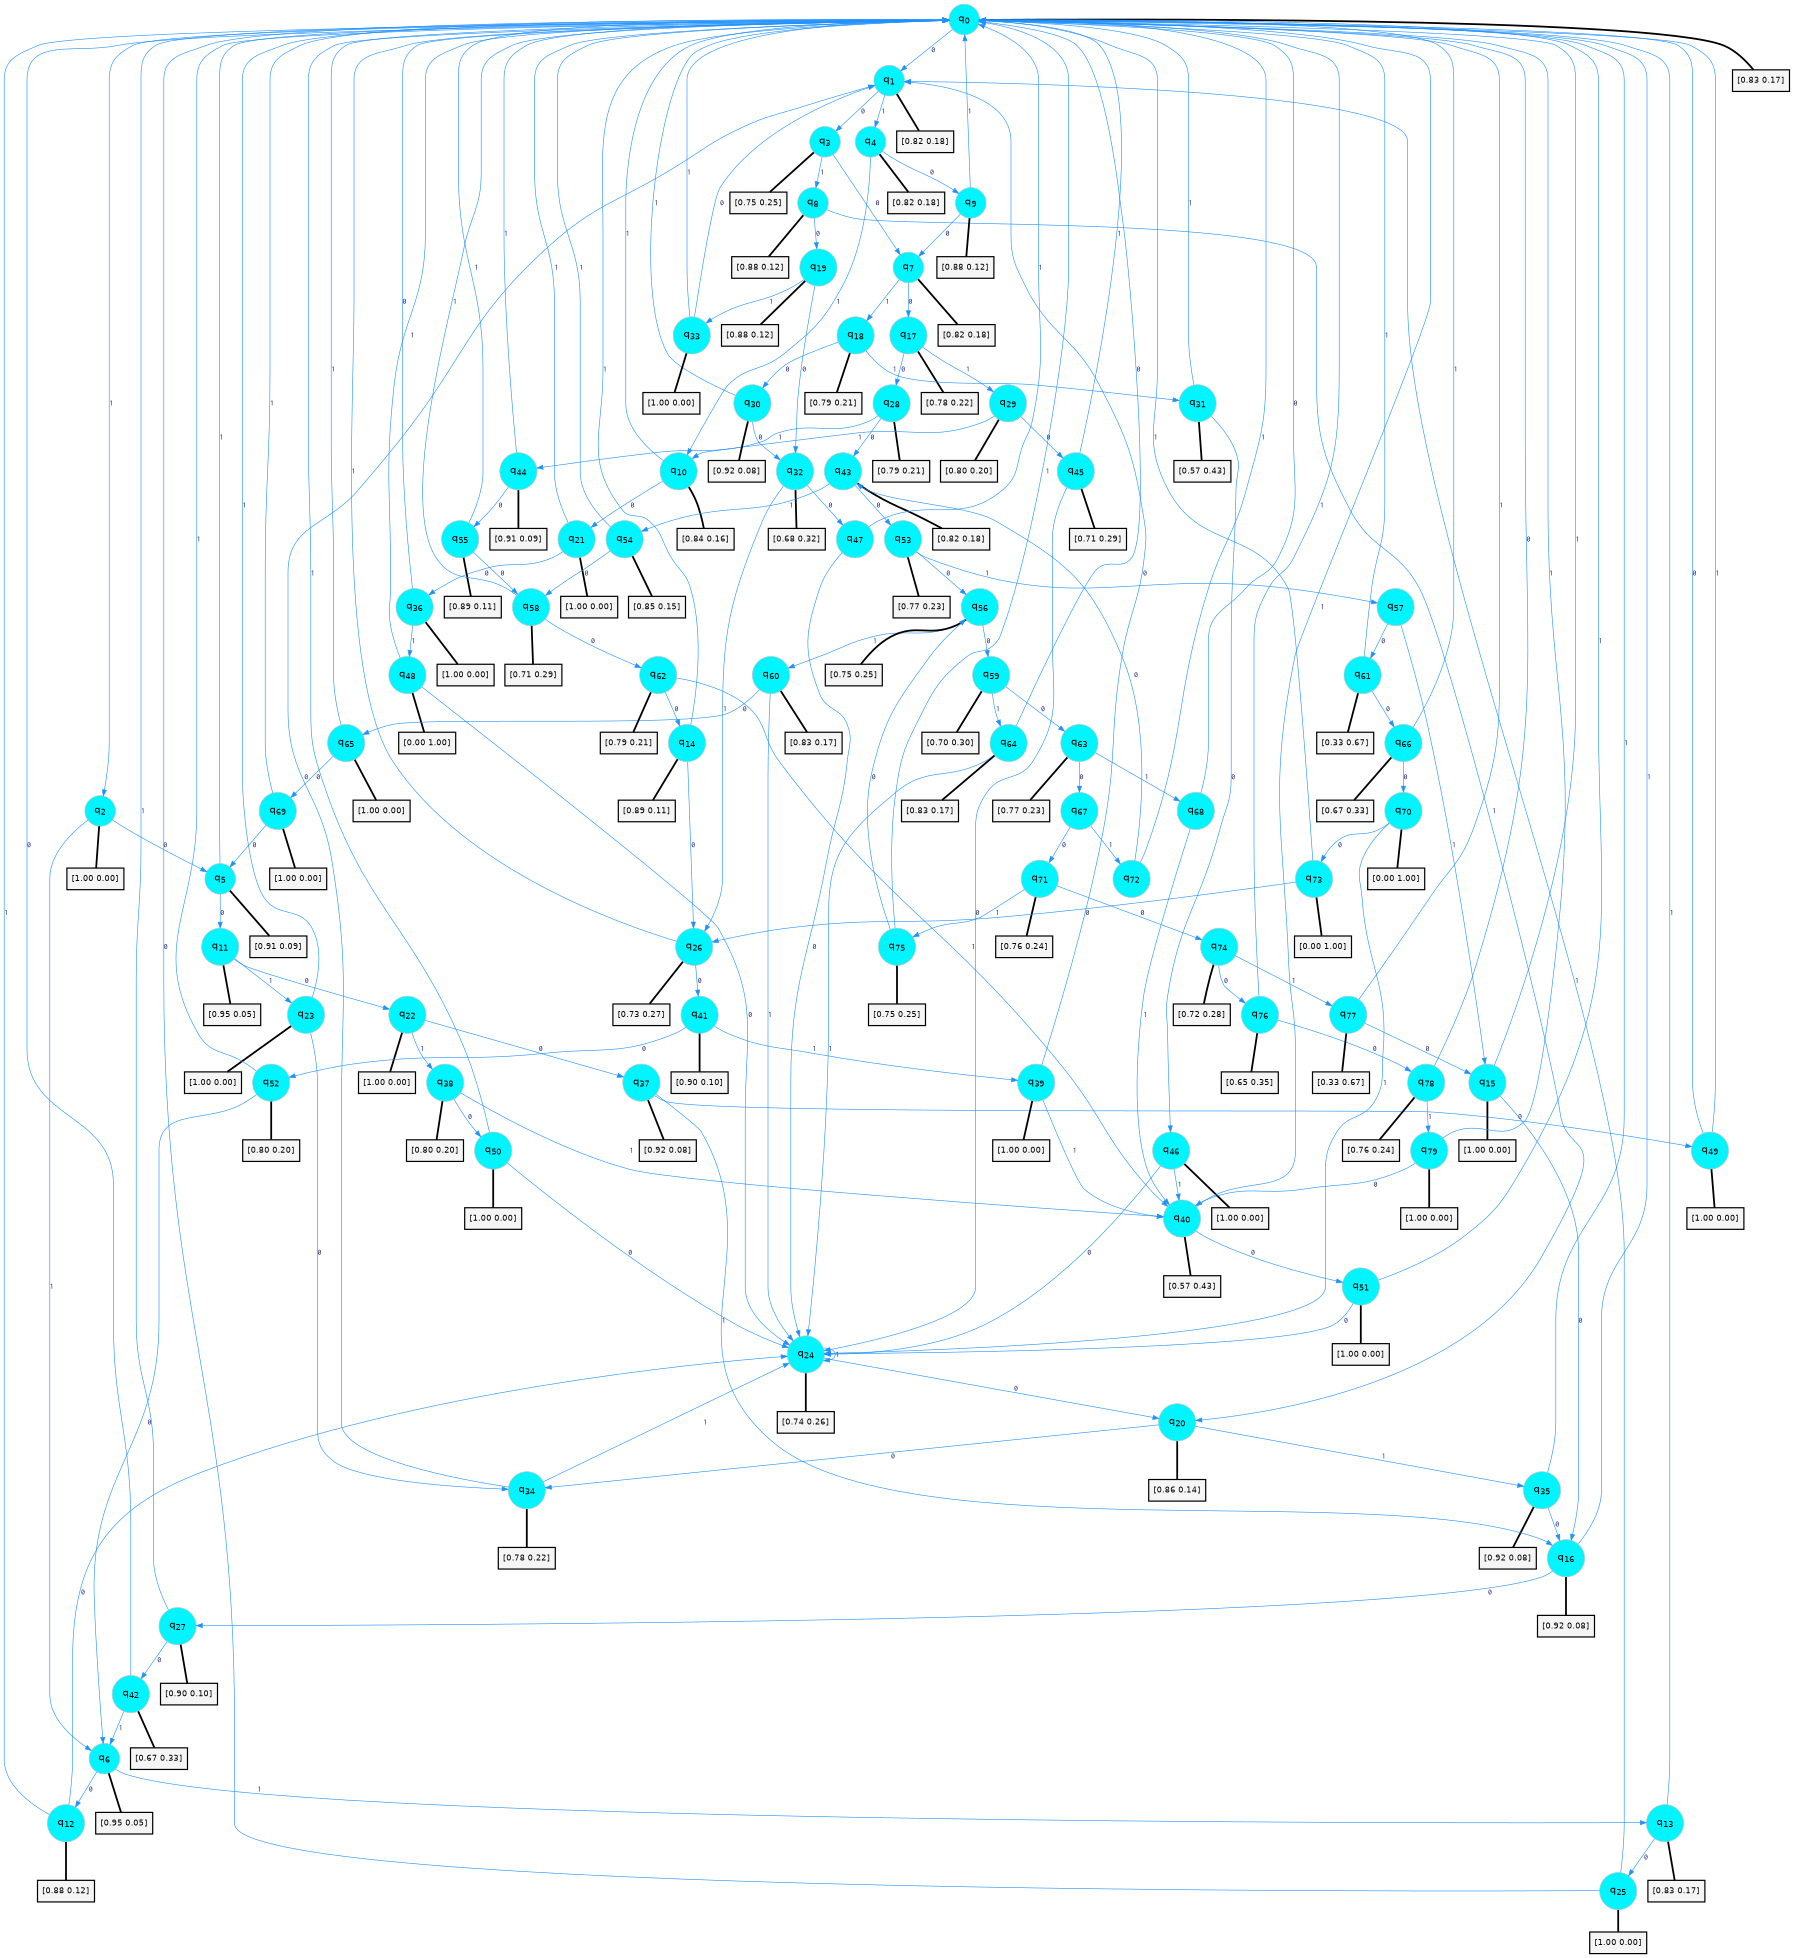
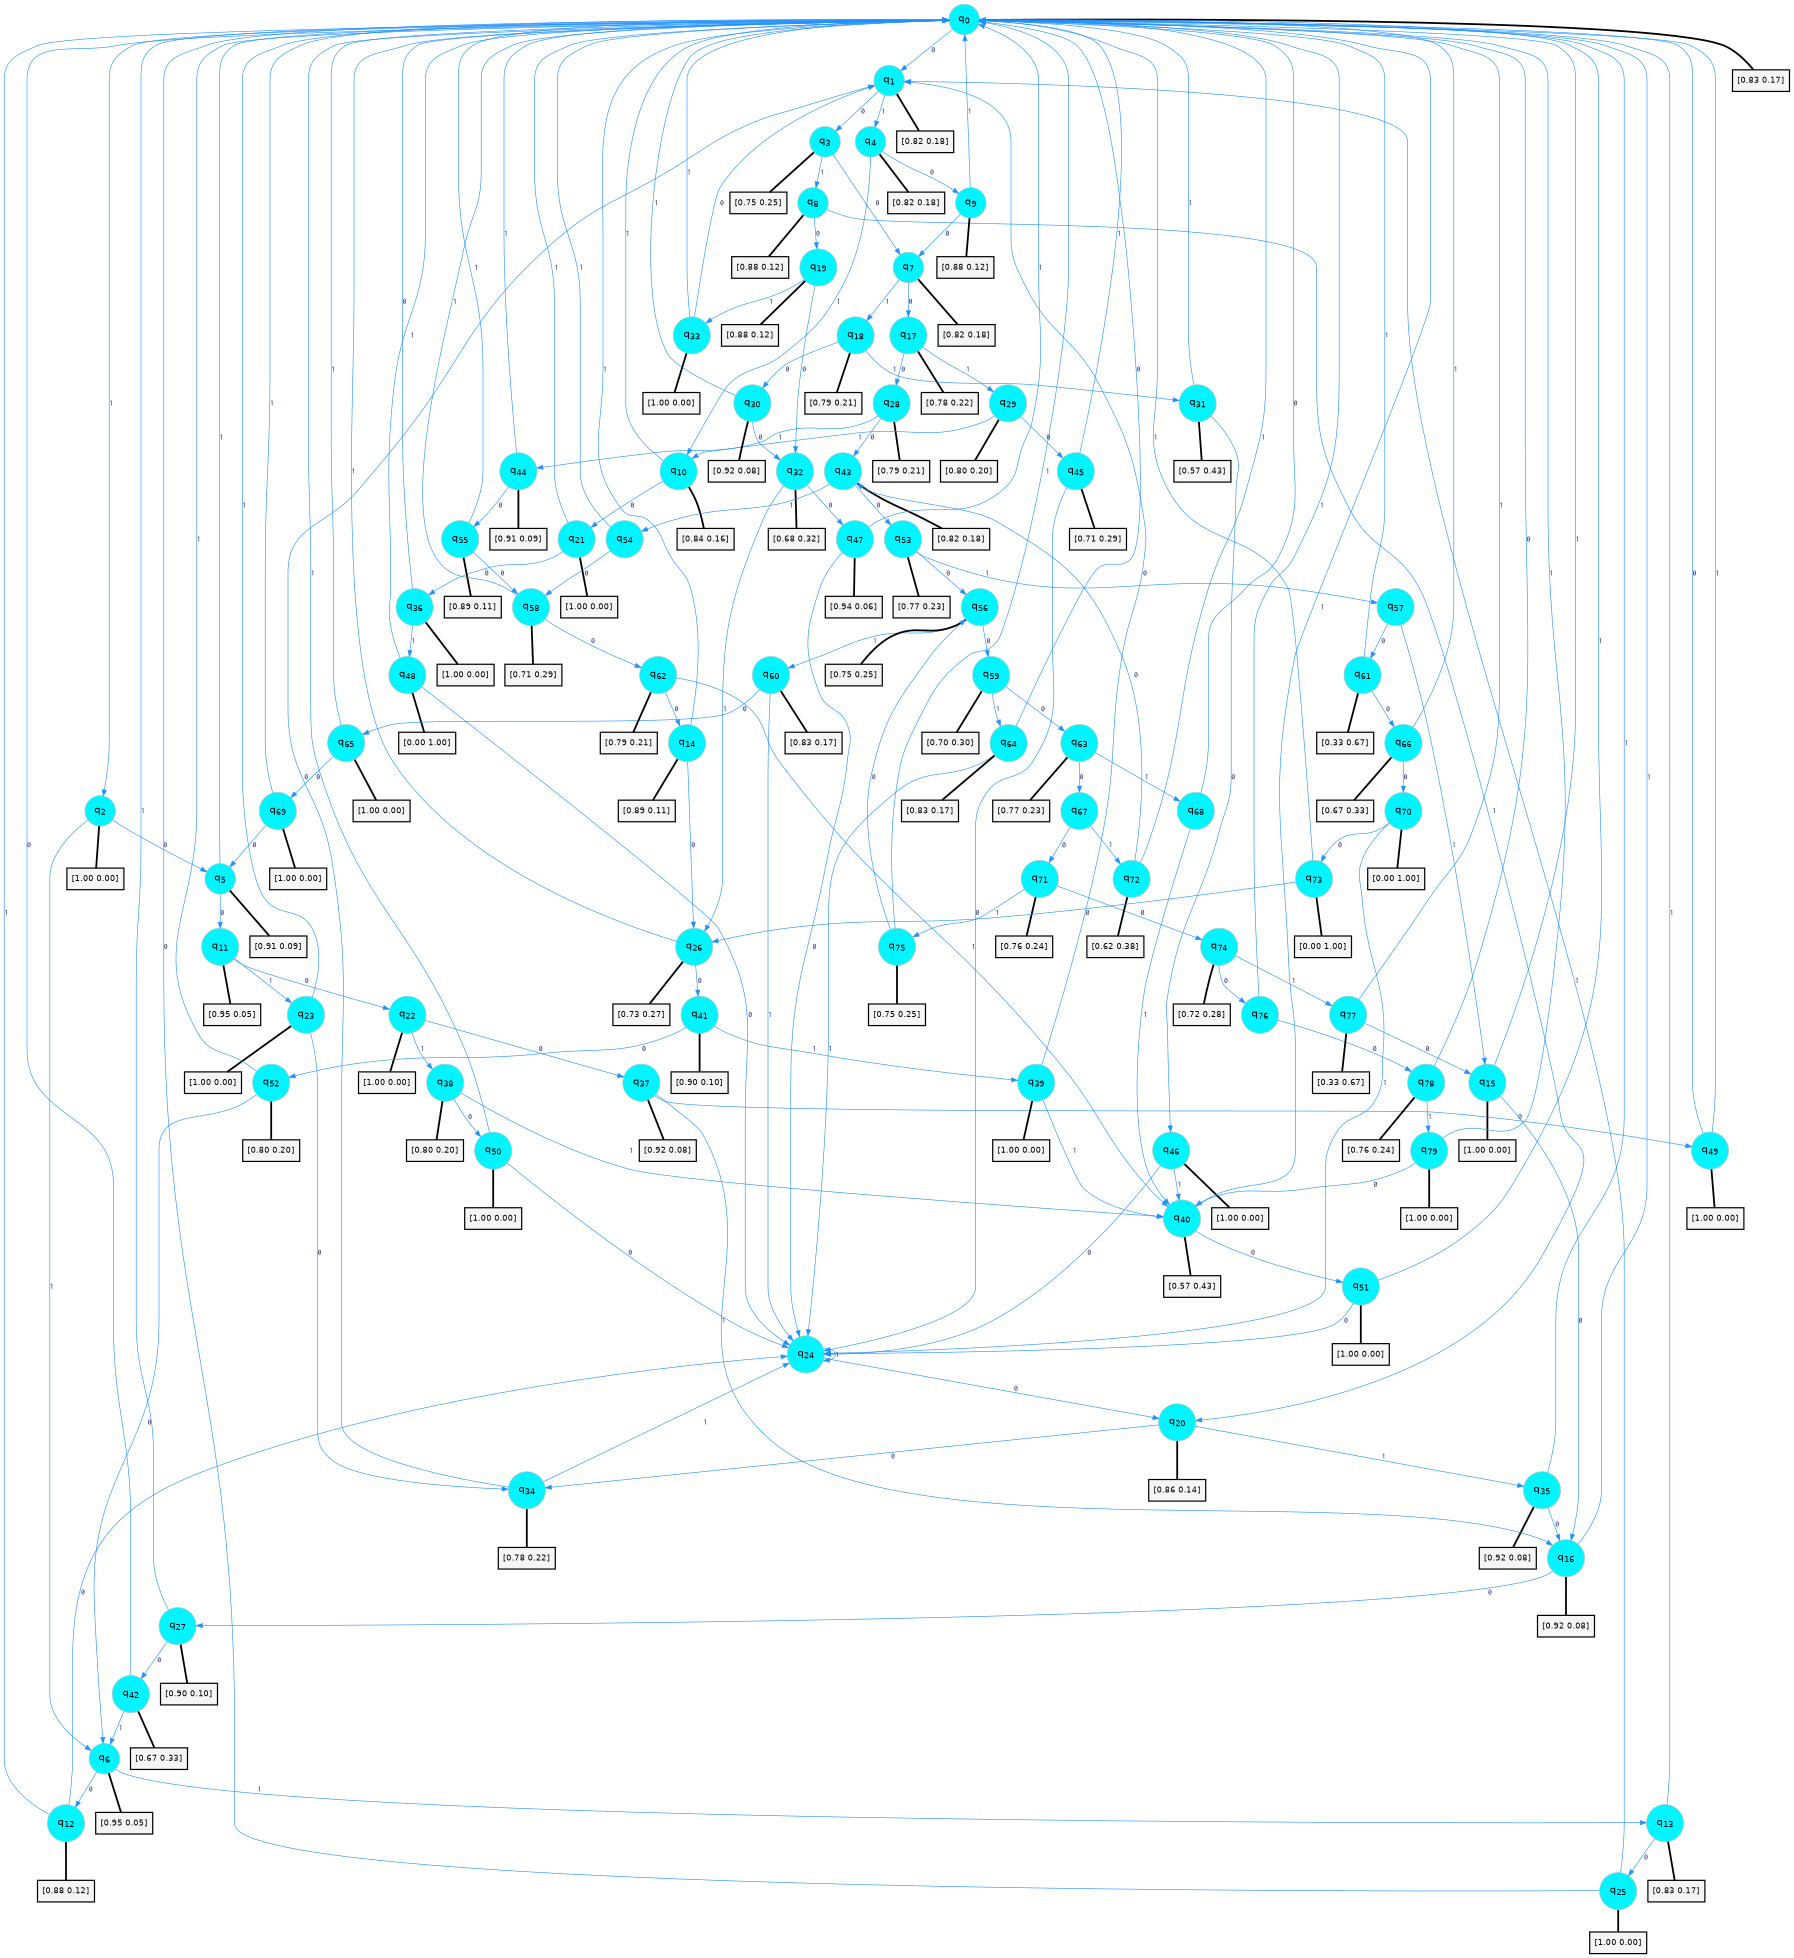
(657, 607) -> none
none -> (854, 607)
none -> (1115, 947)
(1250, 1083) -> none
(806, 1422) -> none
